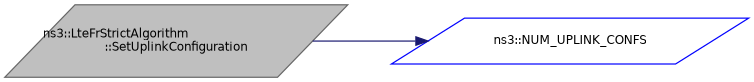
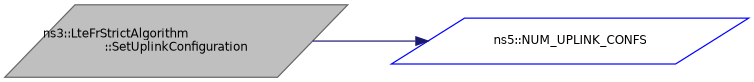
(570, 41) -> (570, 41)
